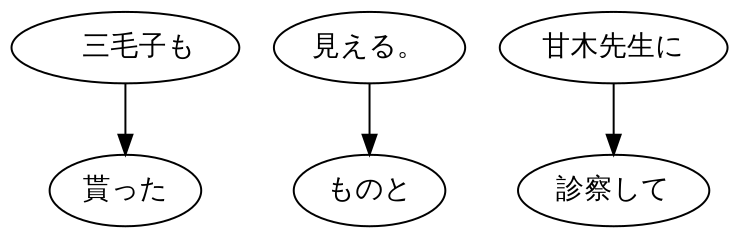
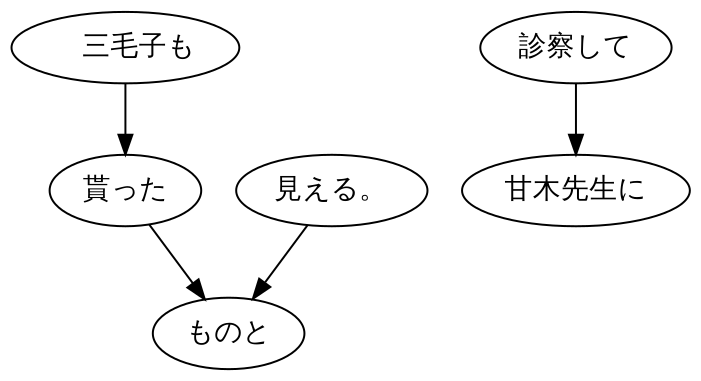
(614, 109) -> (576, 109)
none -> (171, 254)
